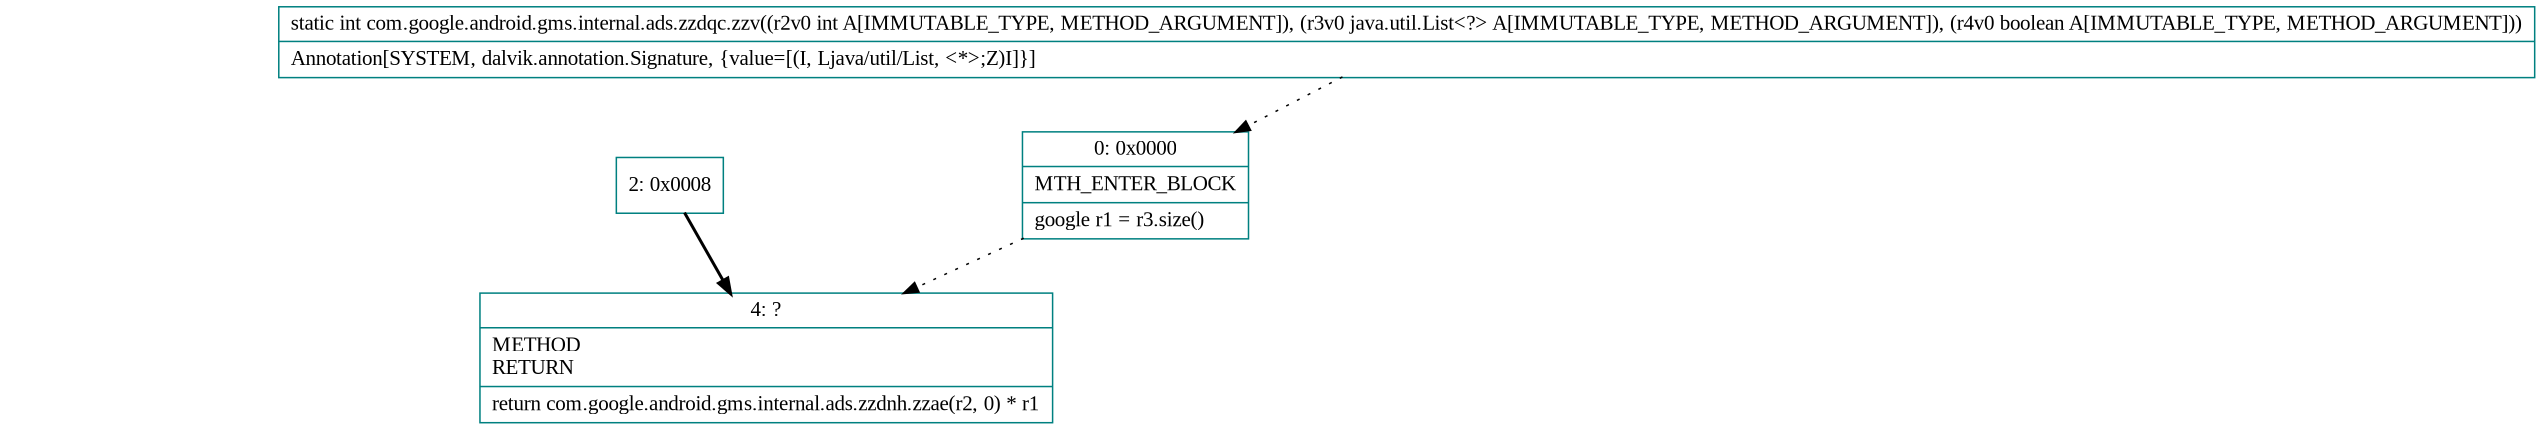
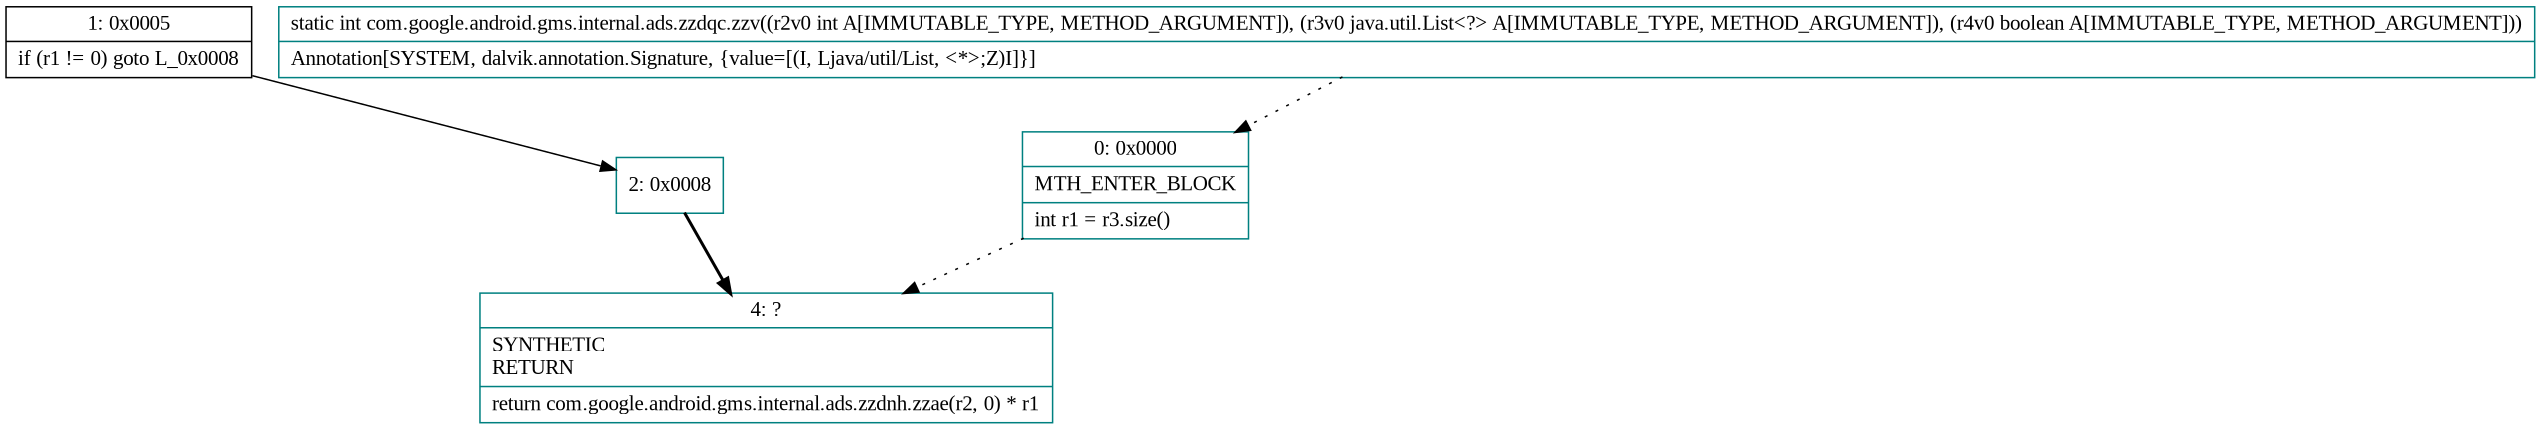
none -> (129, 42)
(1120, 220) -> (1103, 220)
(536, 345) -> (549, 345)
